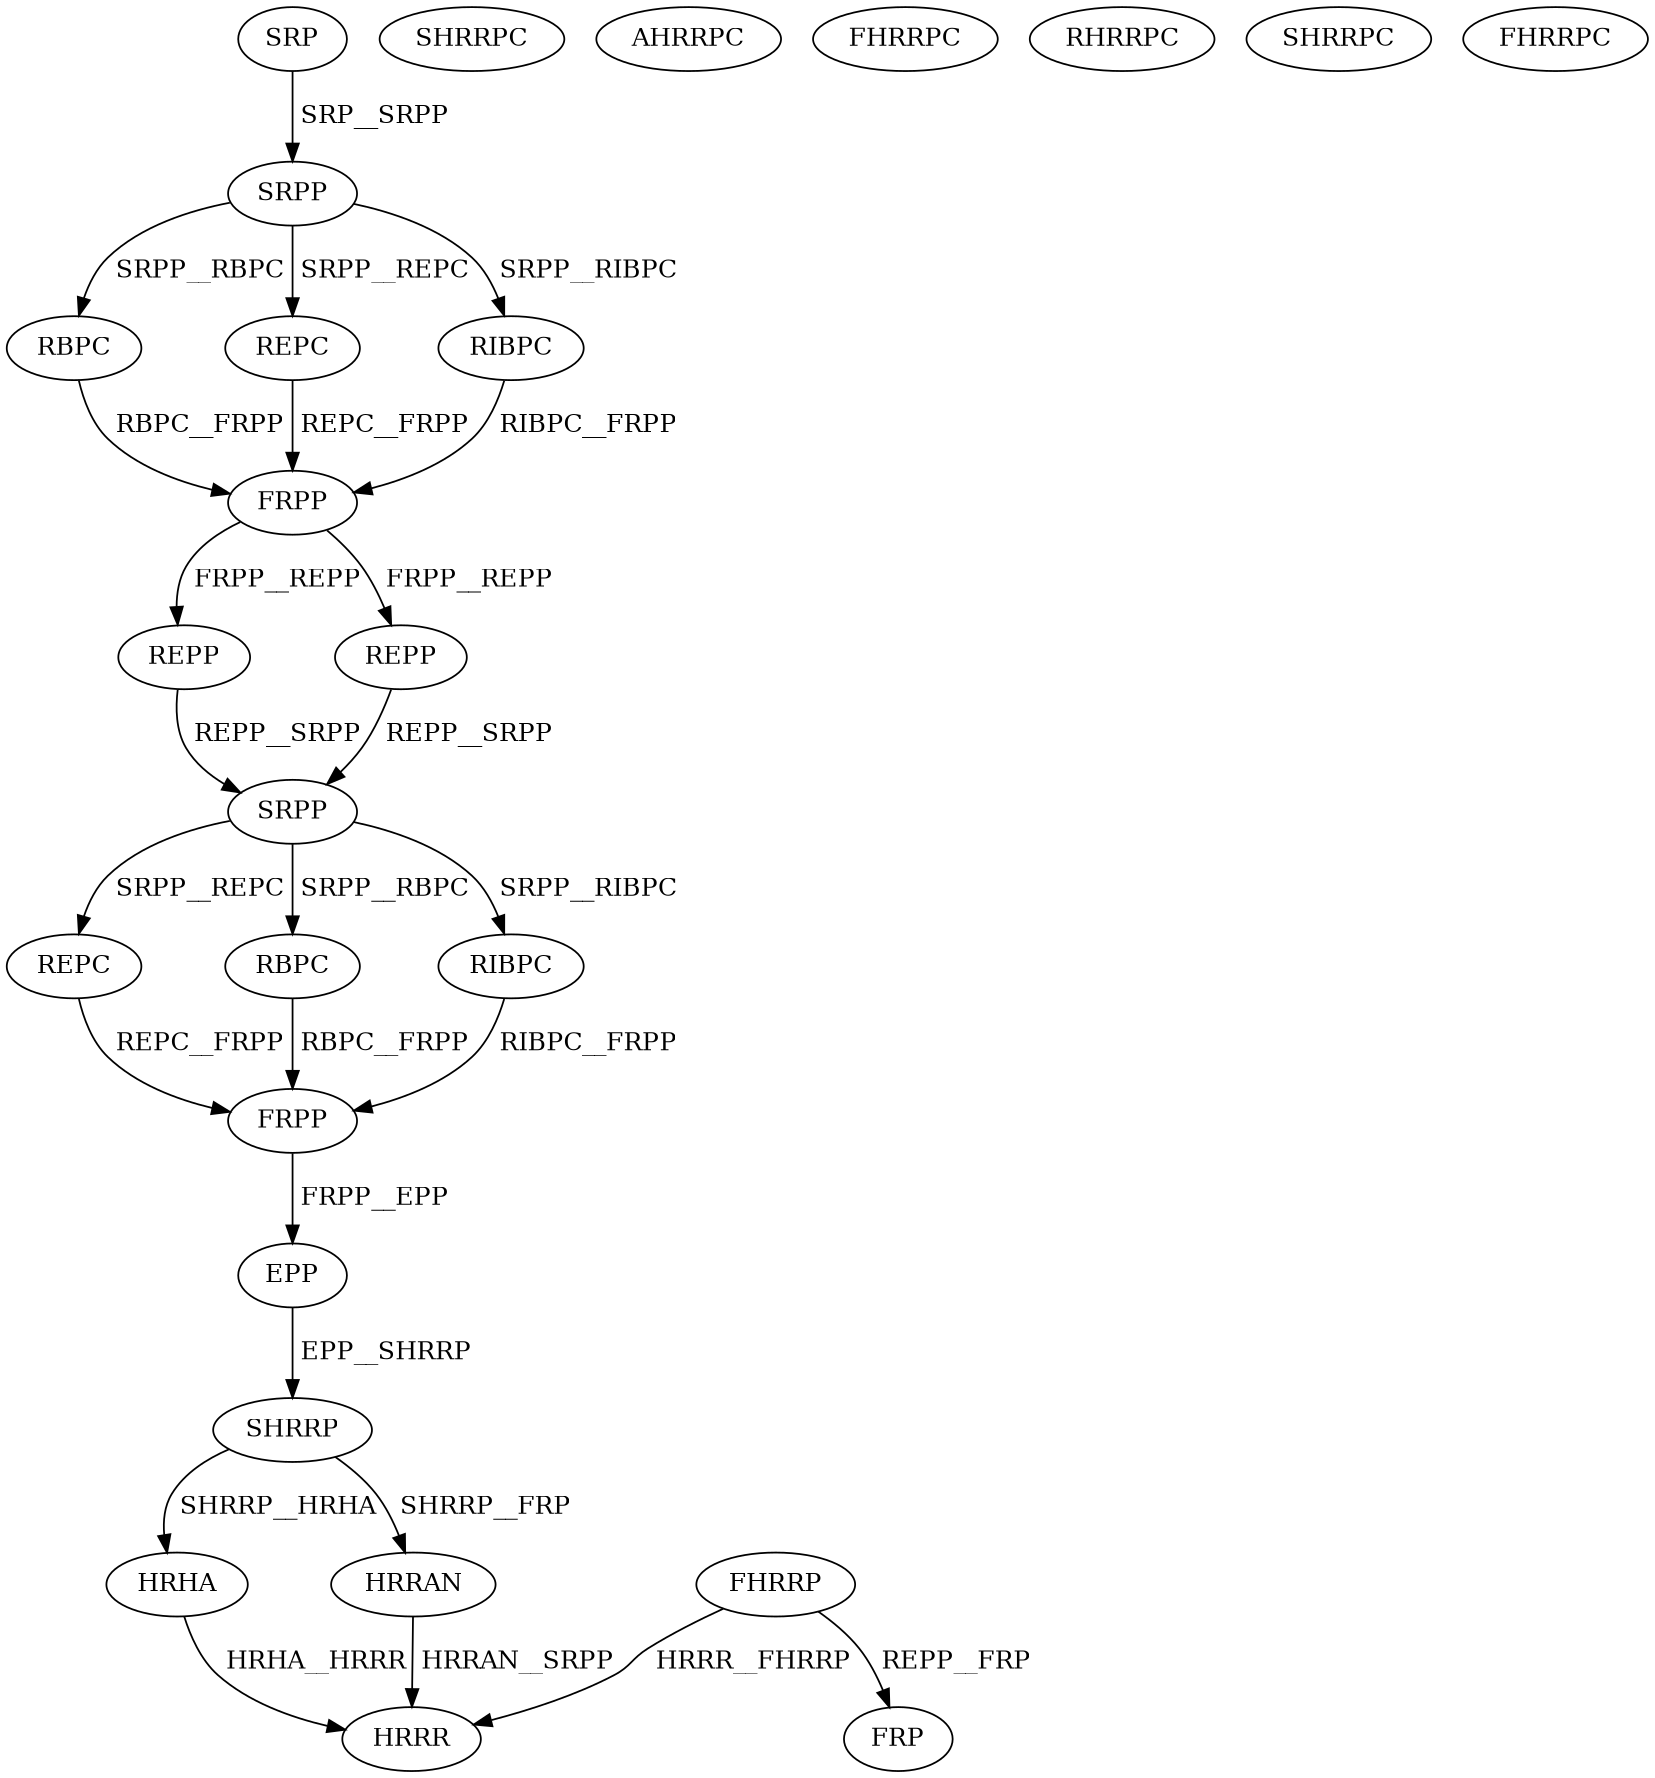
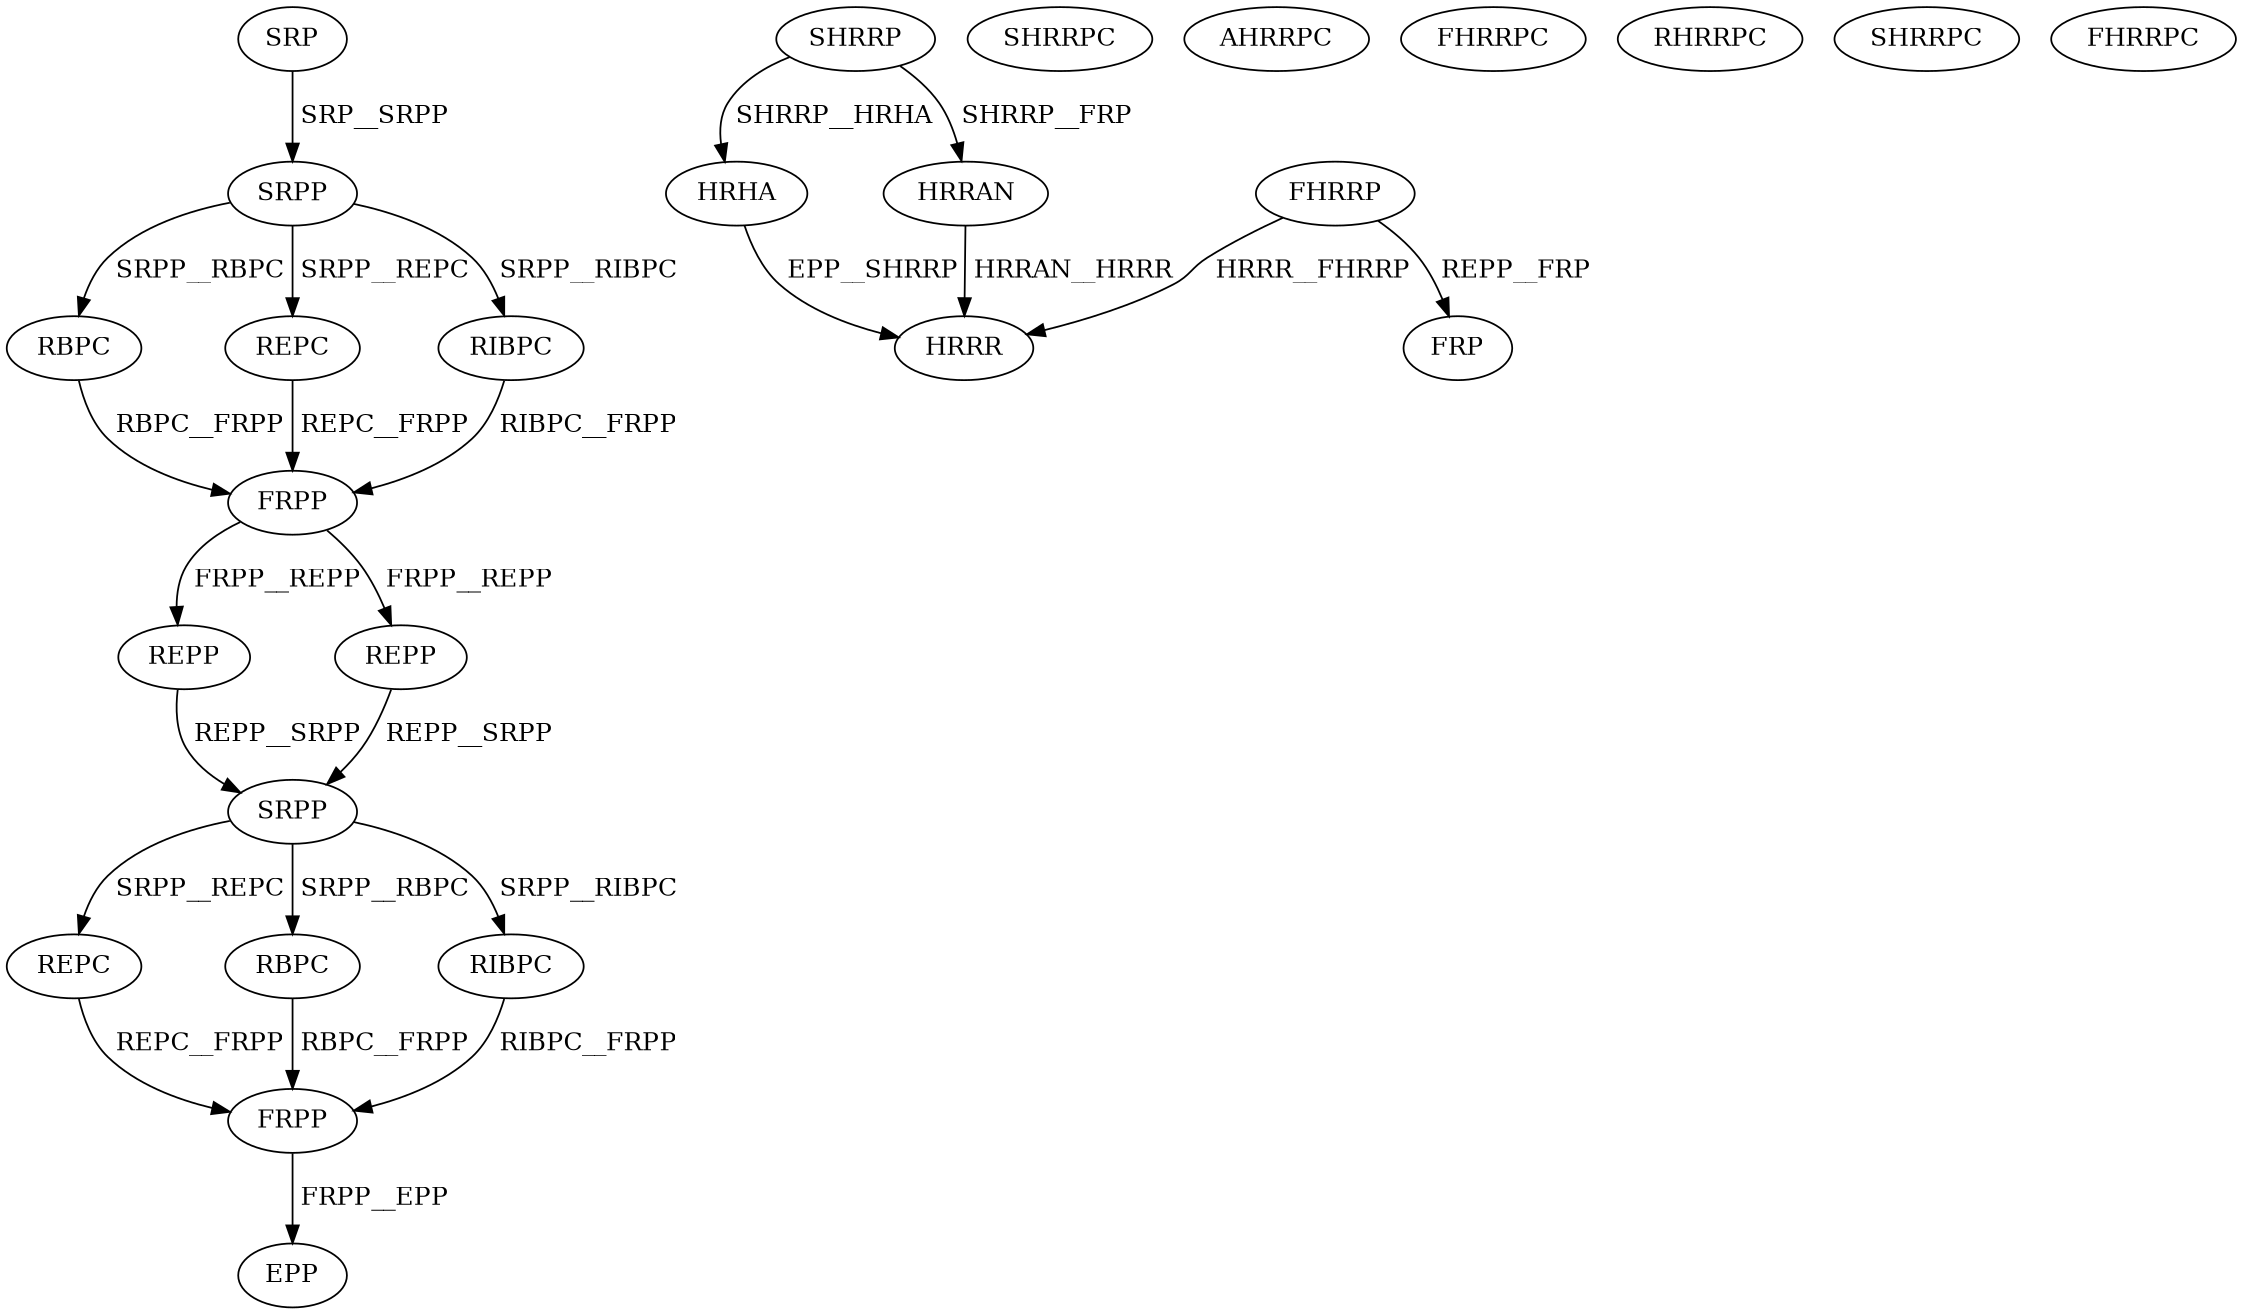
(293, 1344) -> none
(312, 1662) -> (869, 271)
(514, 1662) -> (1070, 271)
